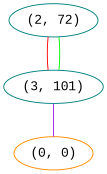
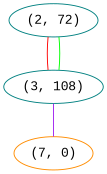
(54, 87) -> (54, 87)
(54, 153) -> (54, 153)
